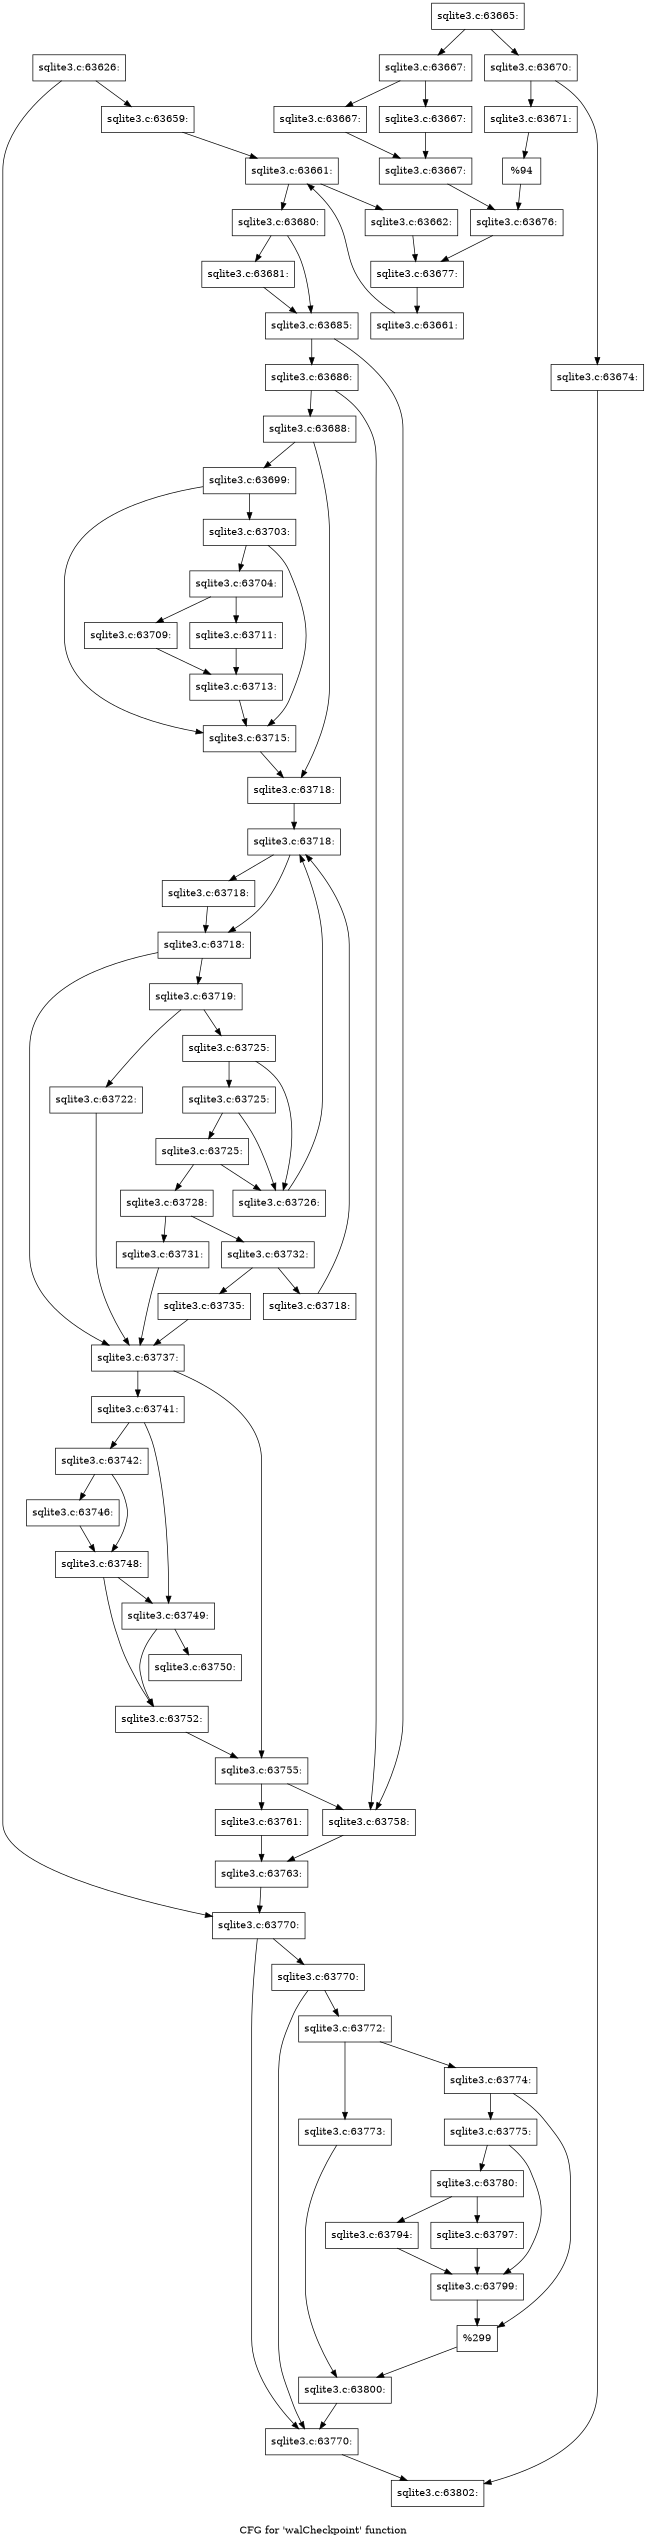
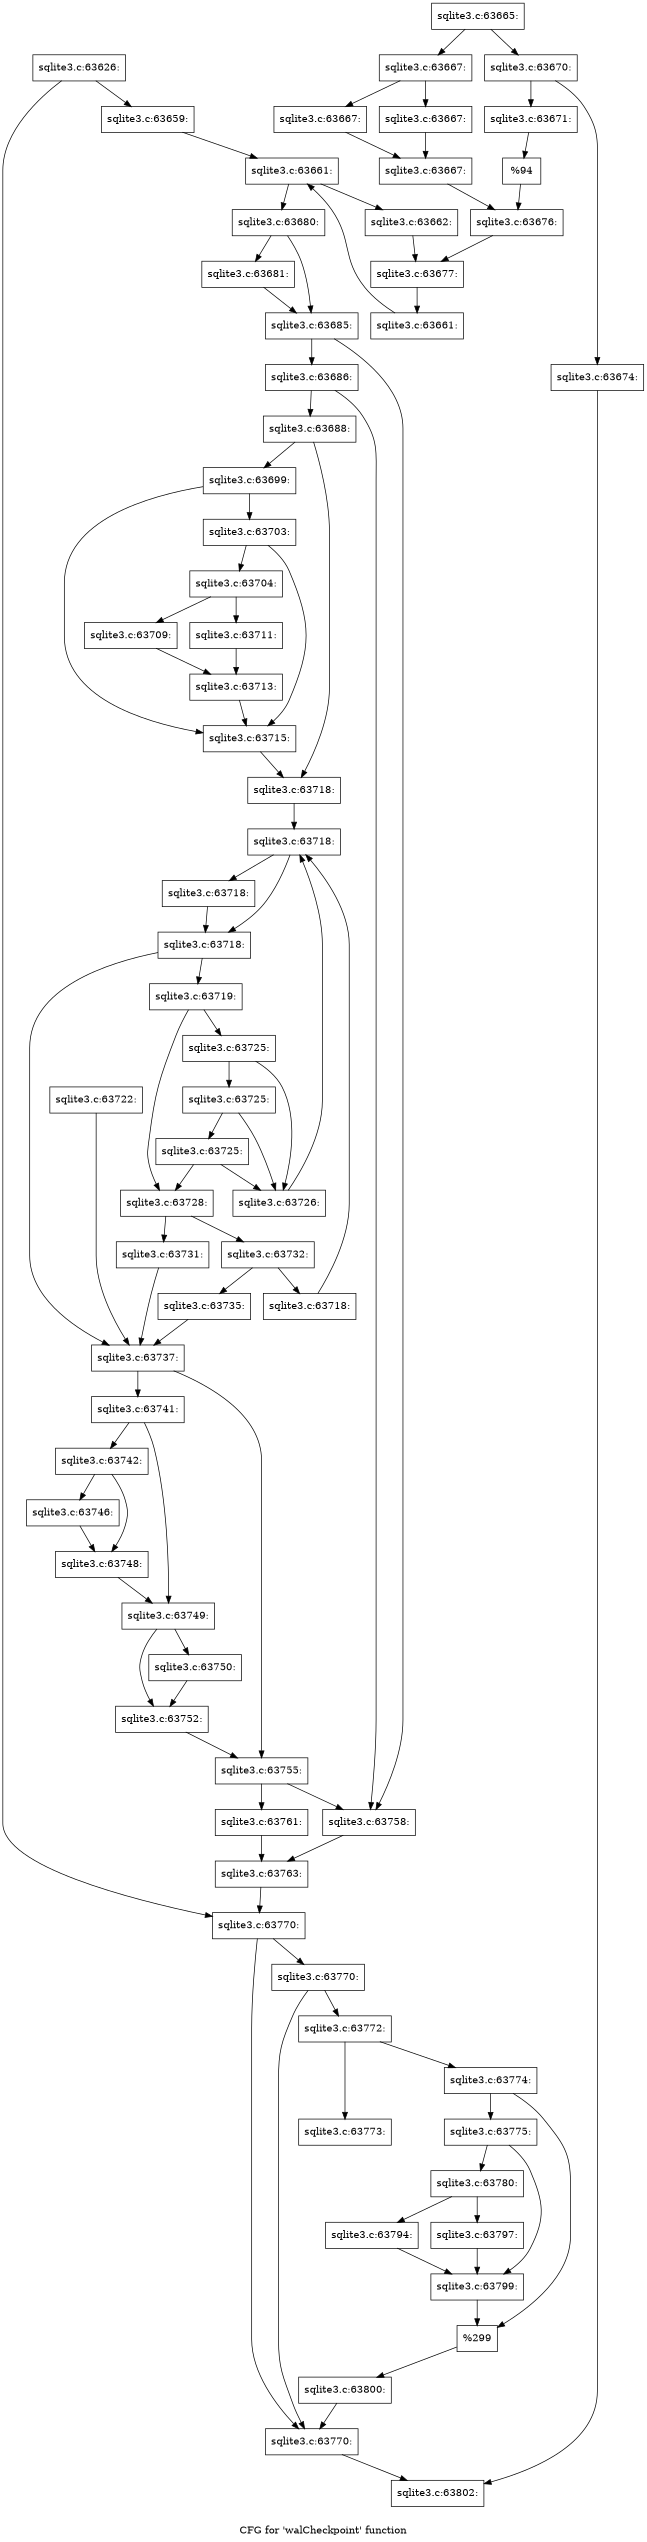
(144, 1044) -> (156, 1095)
(119, 1642) -> (180, 1691)
(305, 2258) -> none
